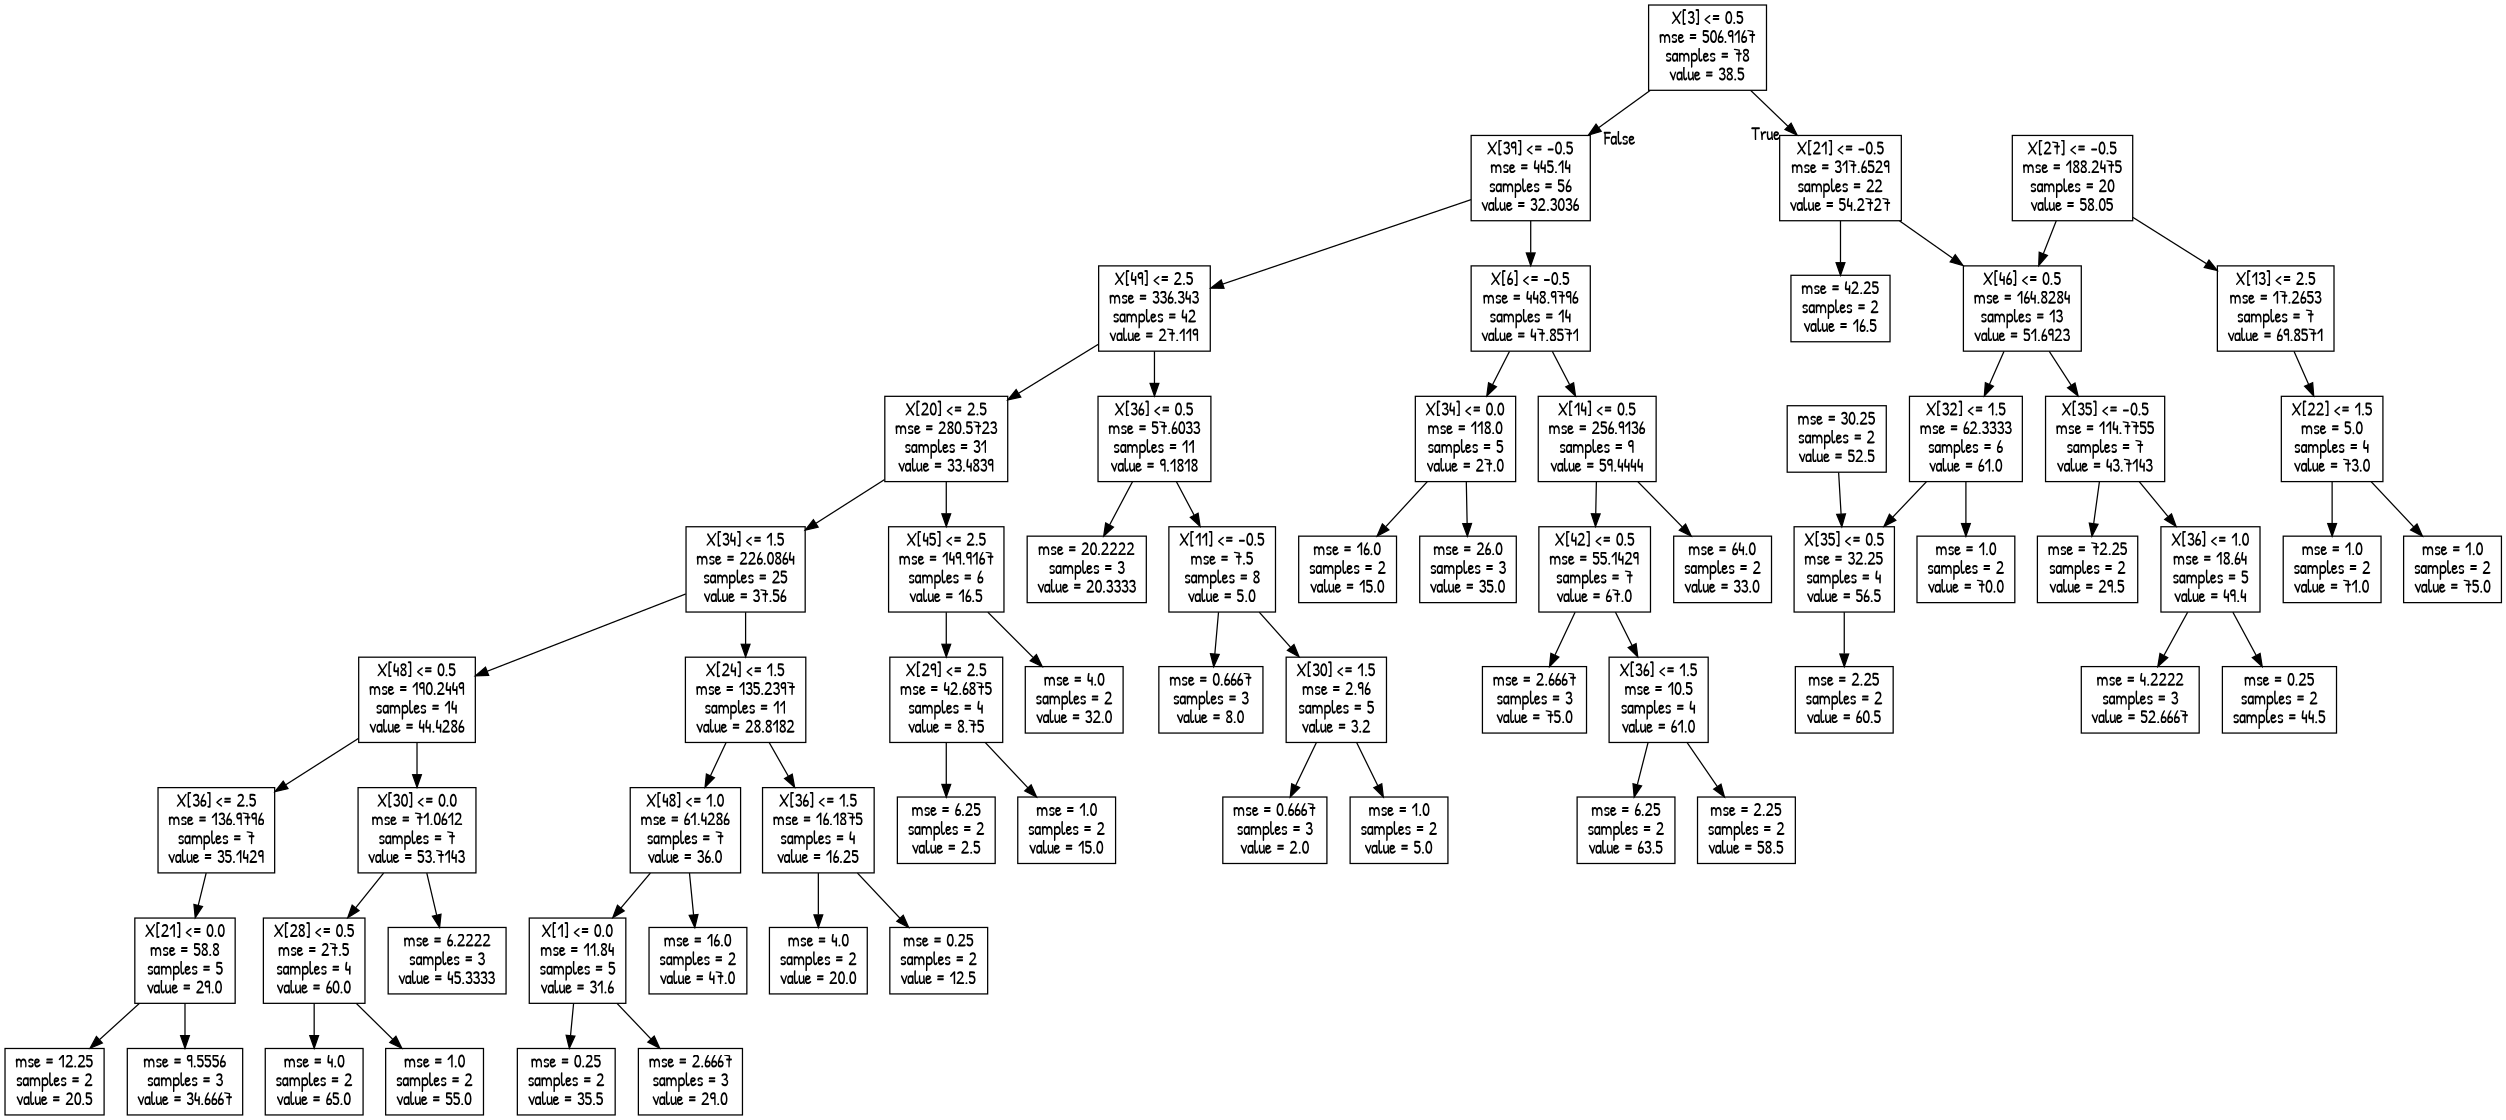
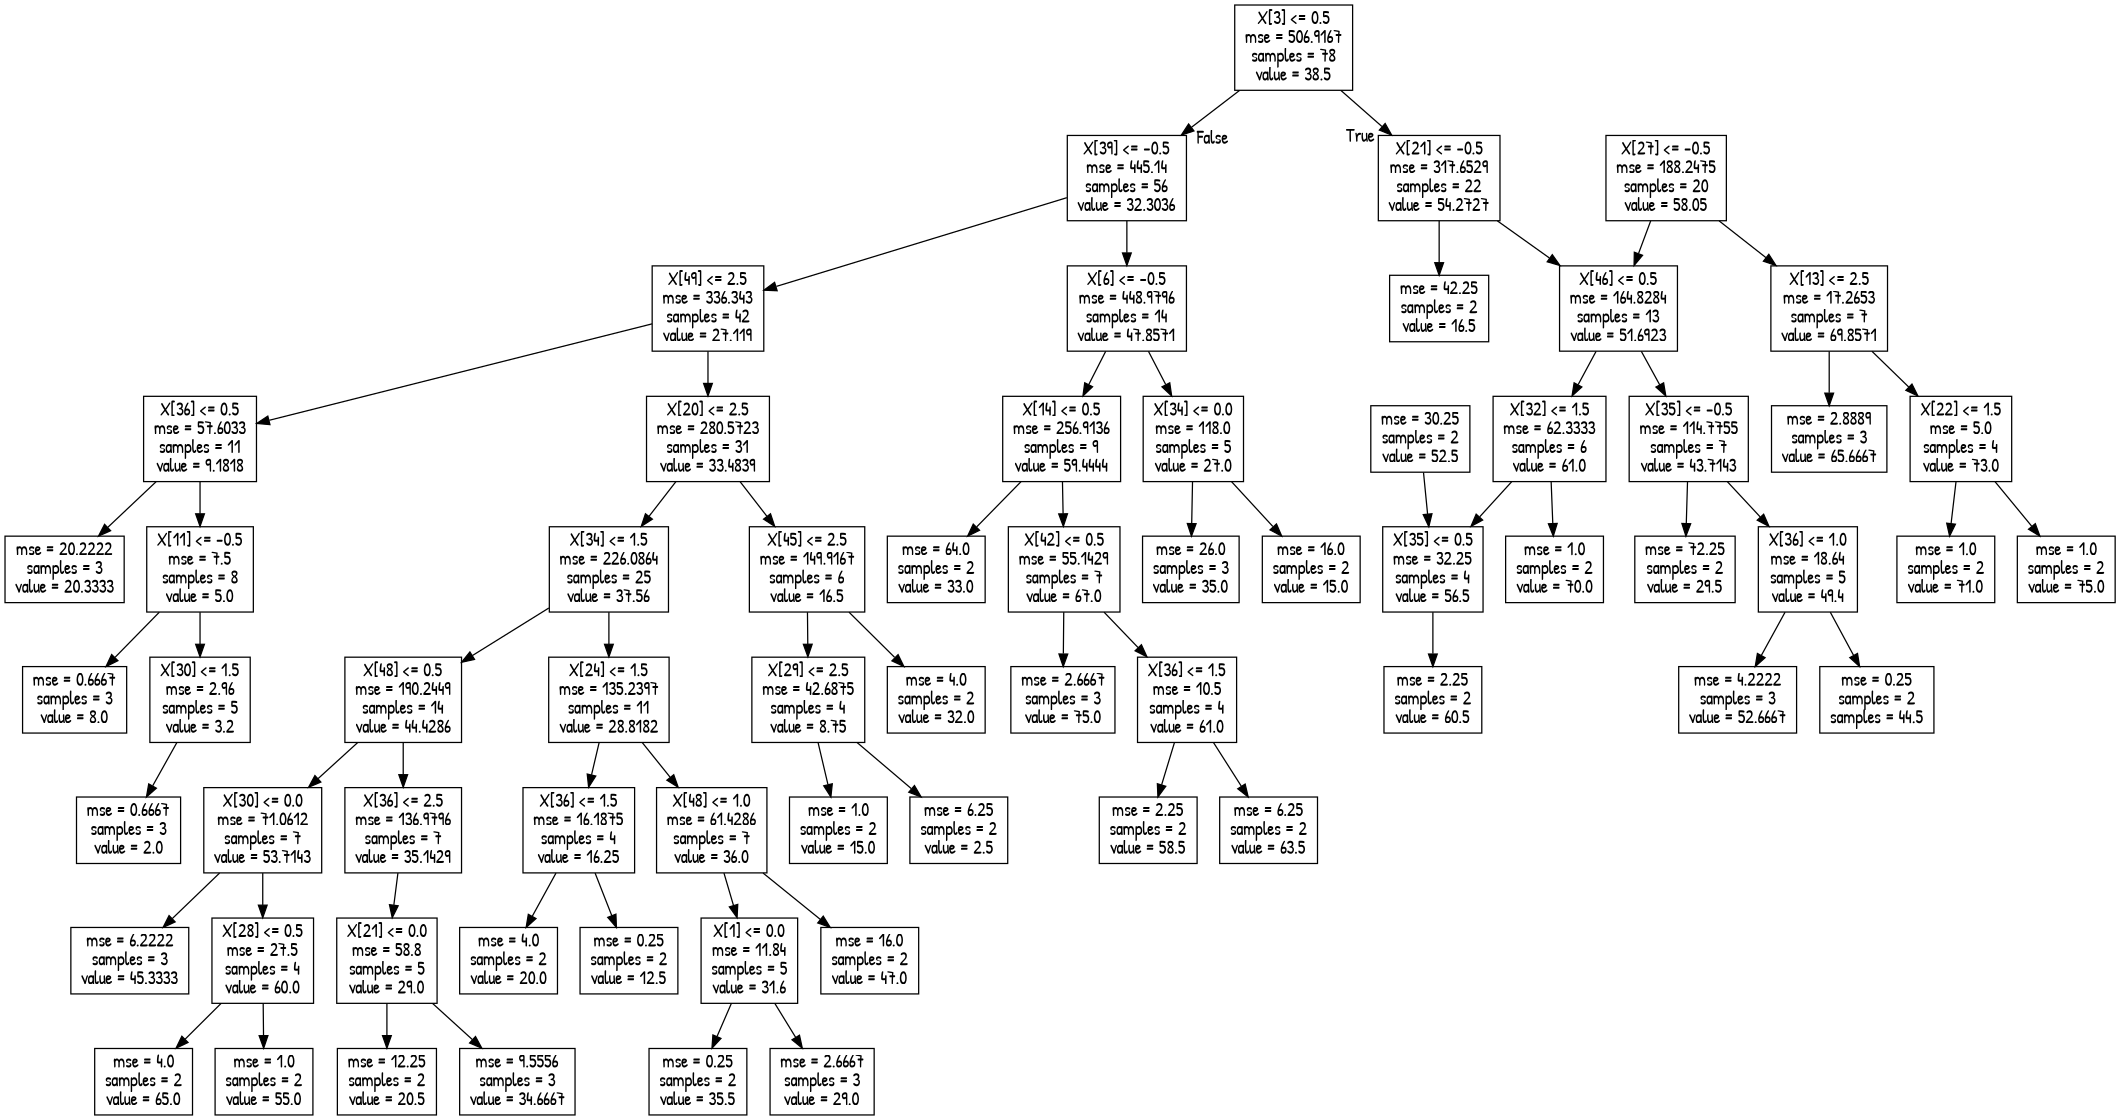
none -> (1829, 439)
(1399, 830) -> none
